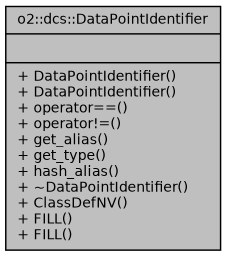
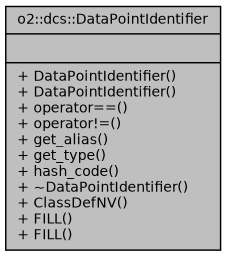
(68, 172) -> (68, 172)
